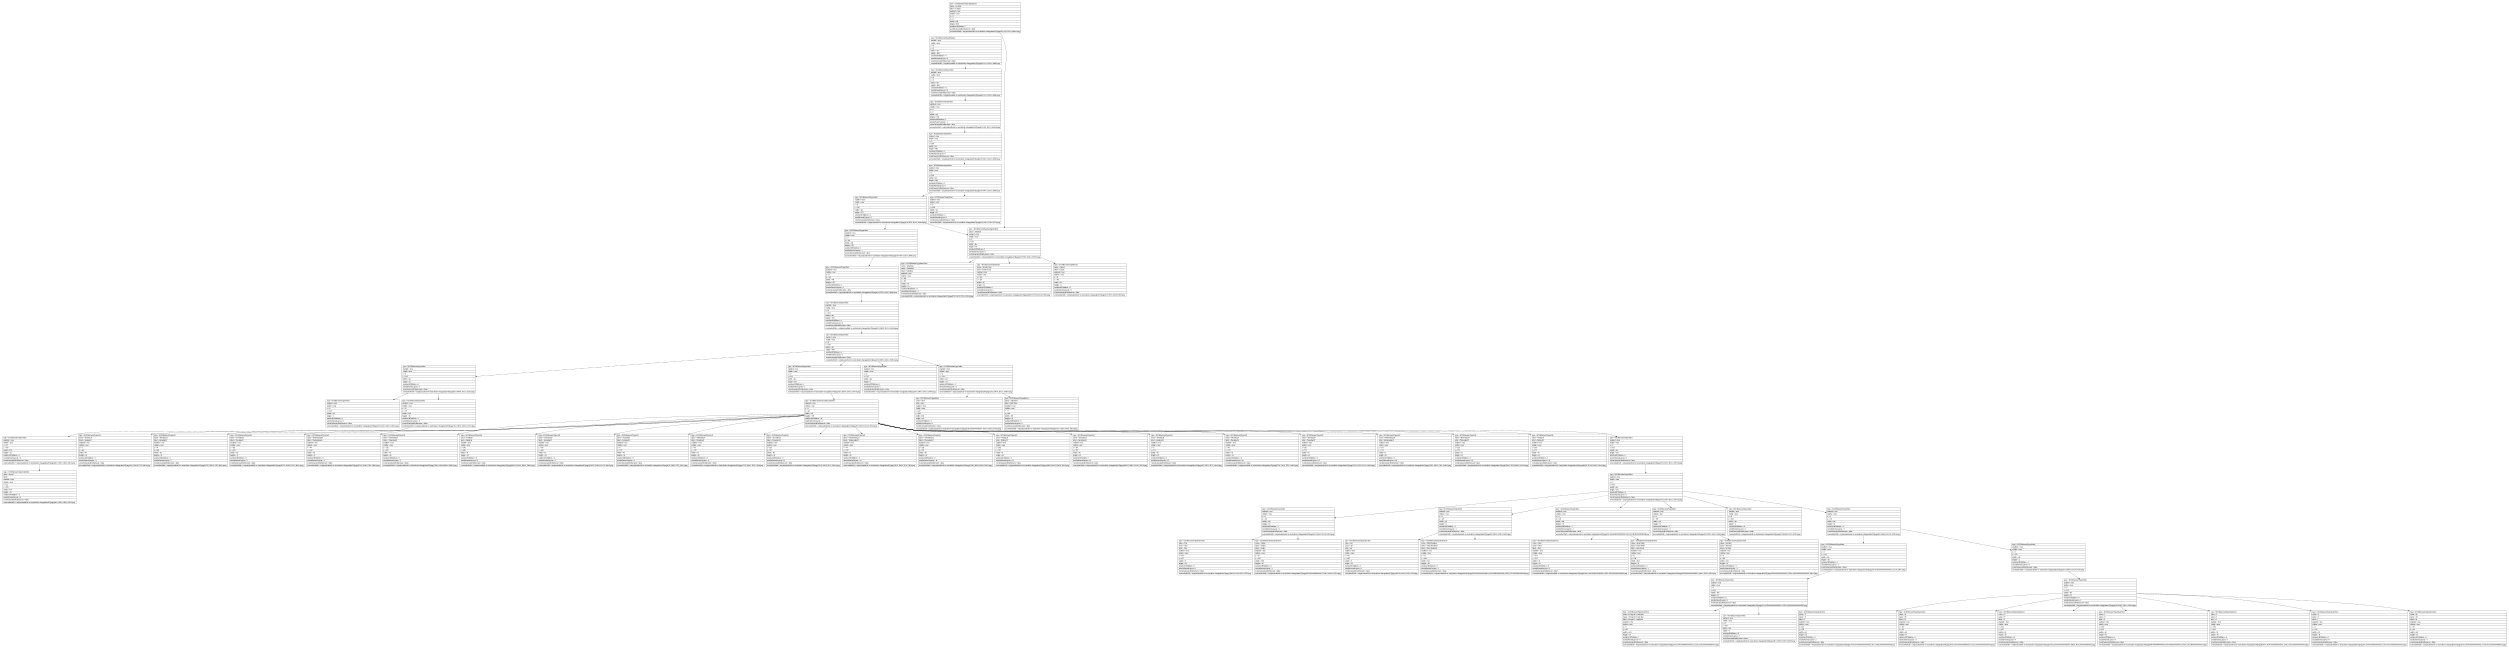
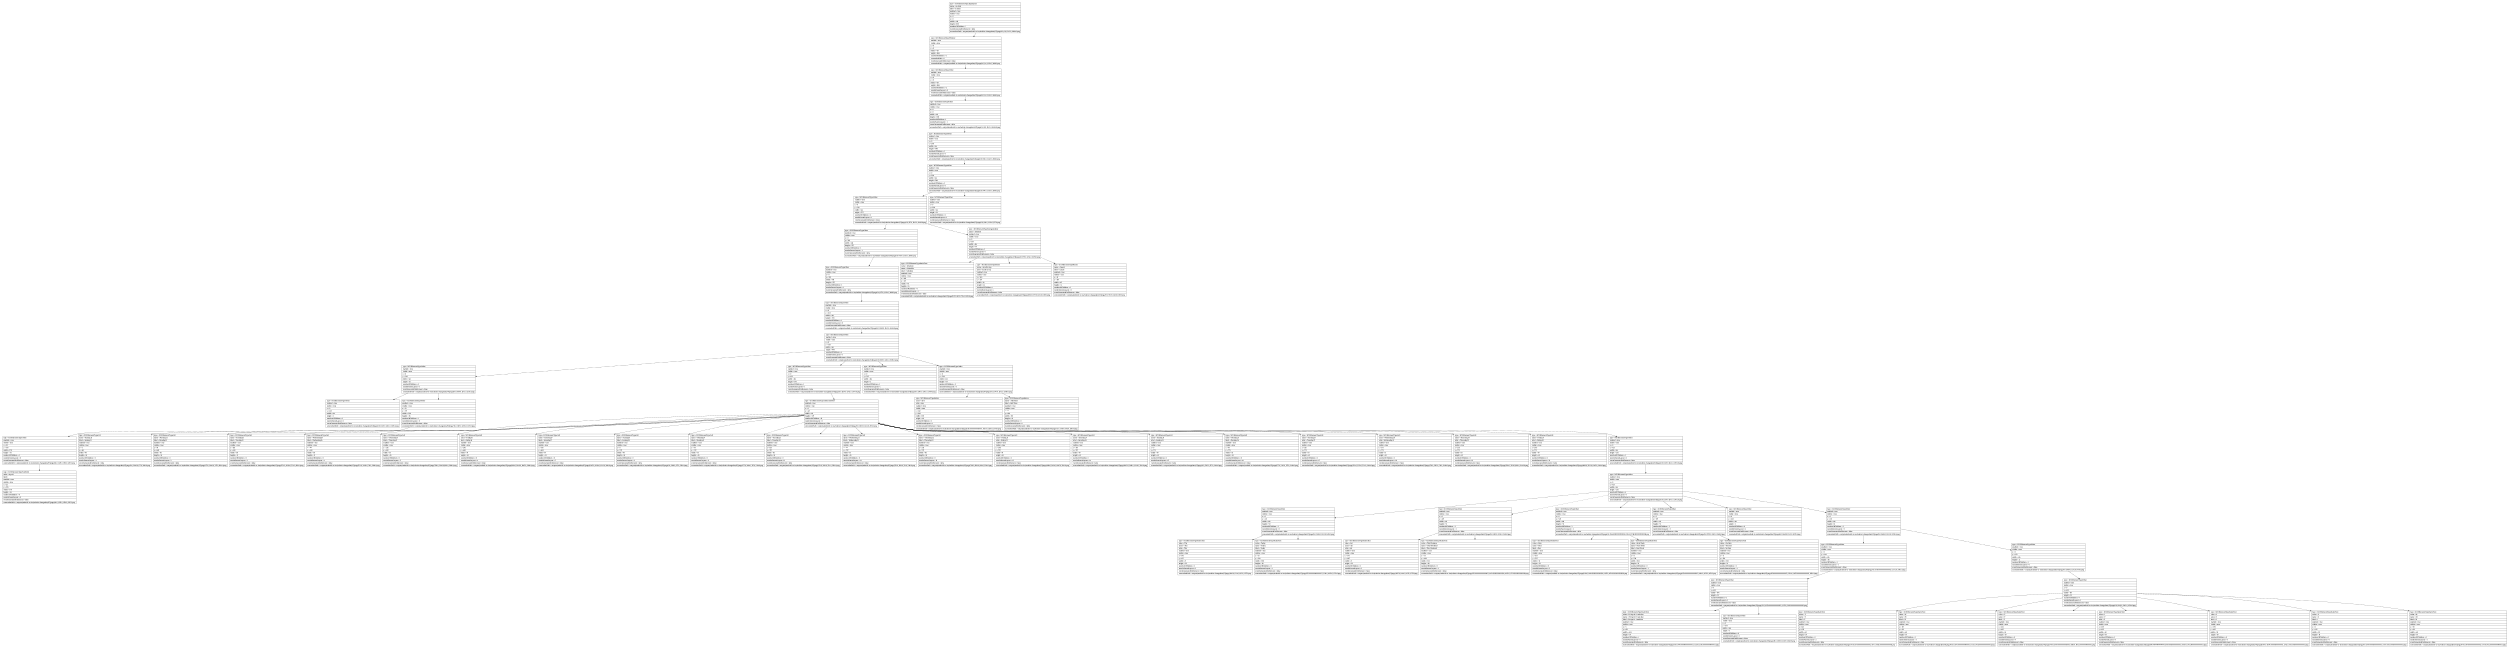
(939, 58) -> (938, 58)
(1004, 129) -> (975, 34)
